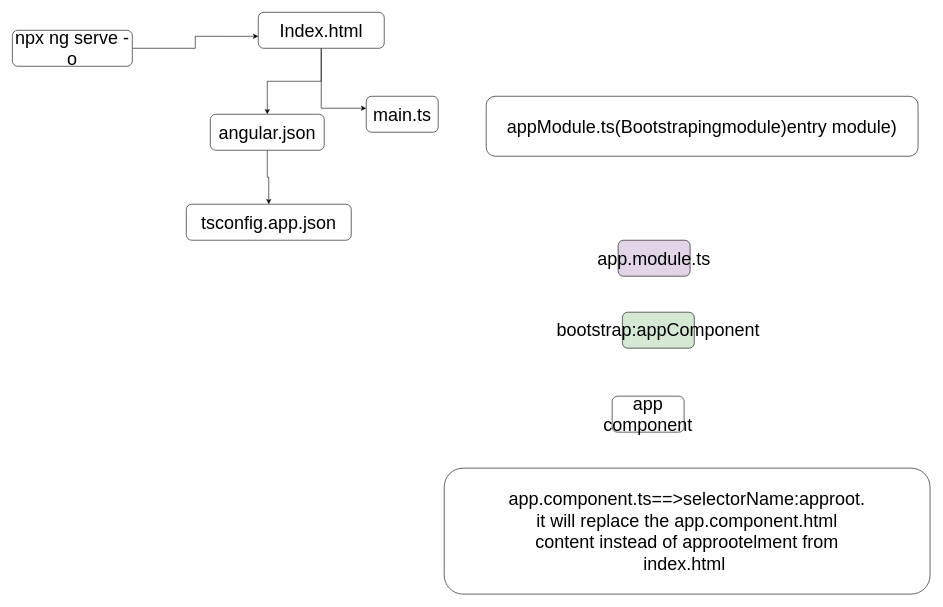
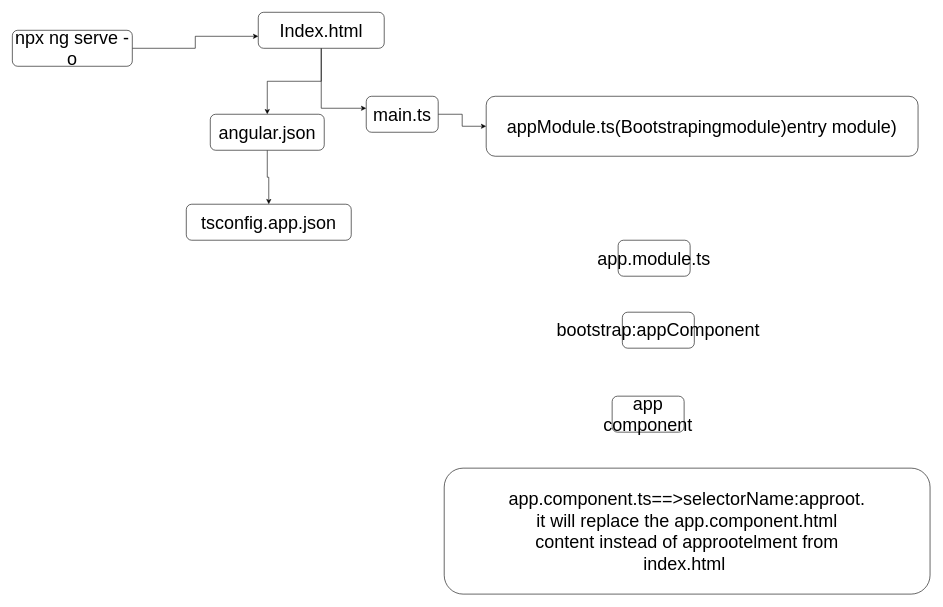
none -> (461, 114)
(654, 258) -> (654, 258)
(659, 330) -> (659, 330)
